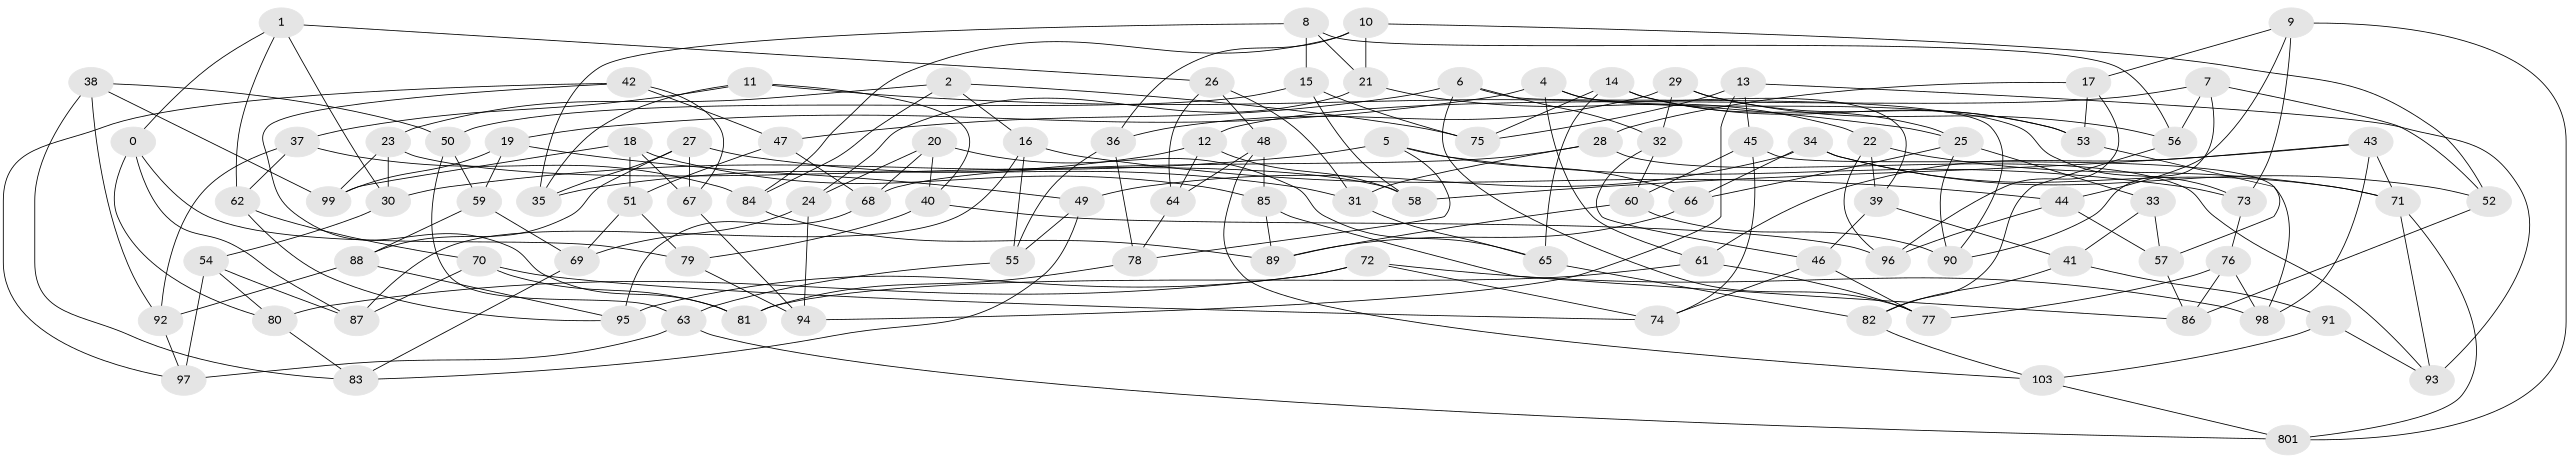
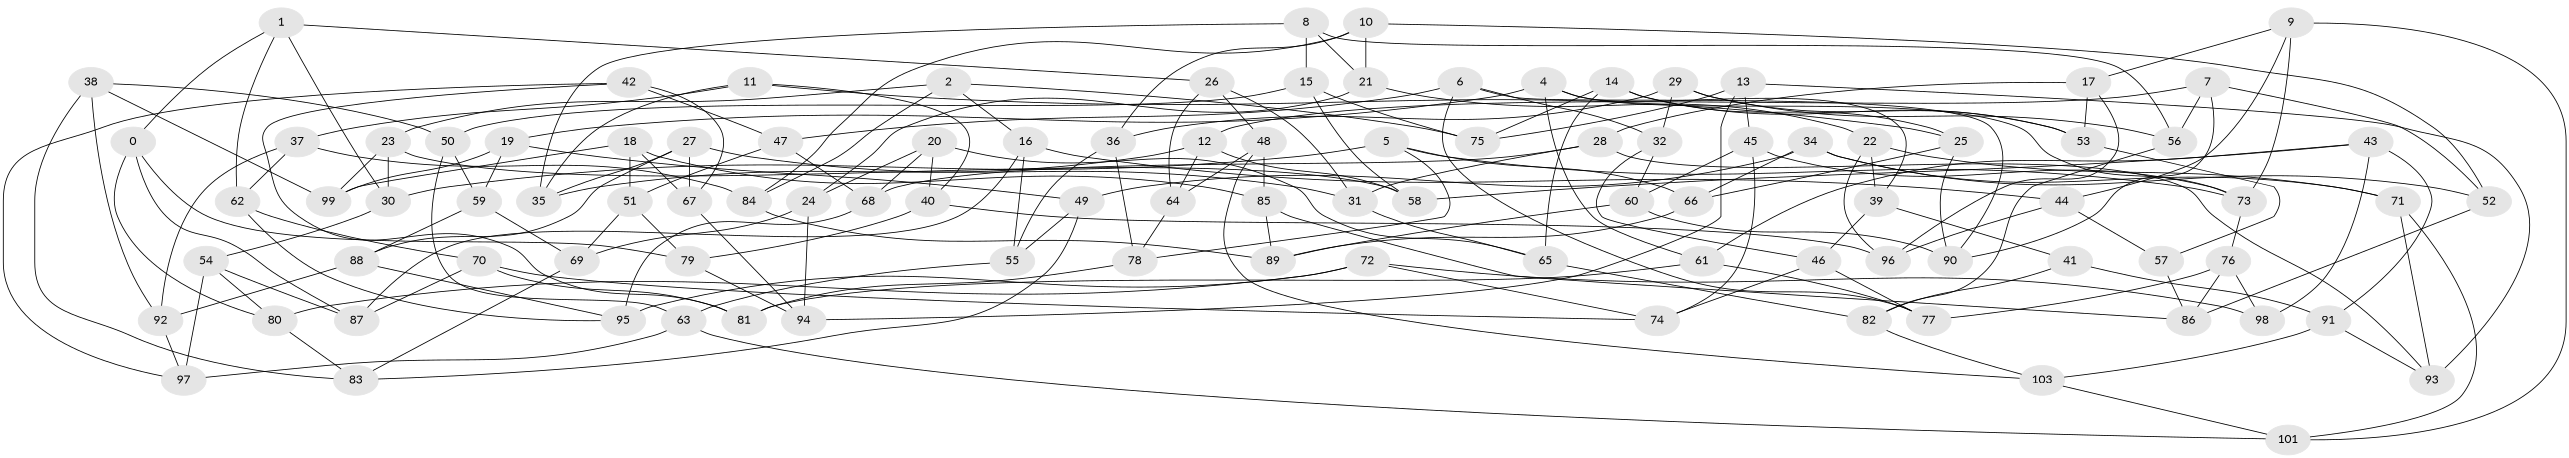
(2085, 163) -> (1997, 173)
(2384, 172) -> (2415, 240)
(2153, 202) -> none
(2288, 440) -> (2288, 440)
